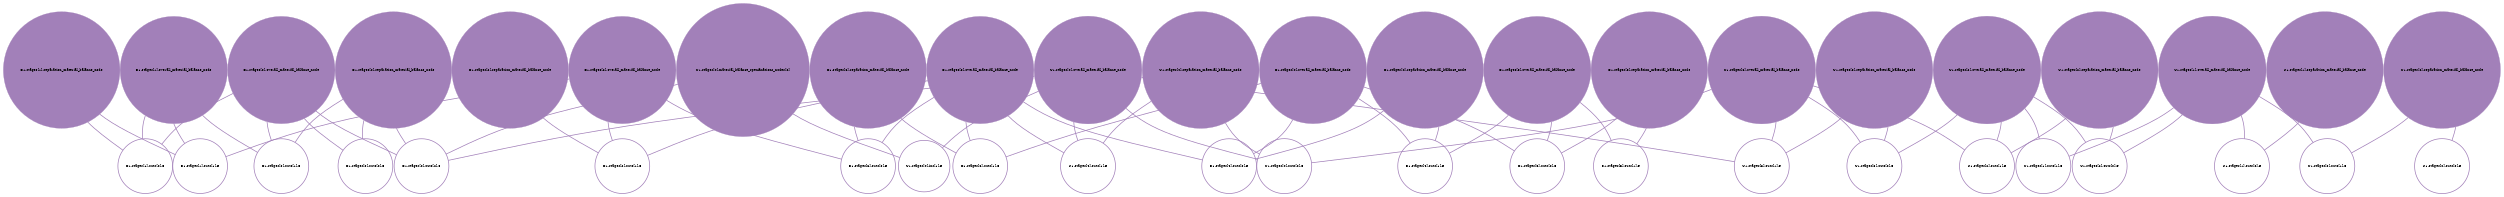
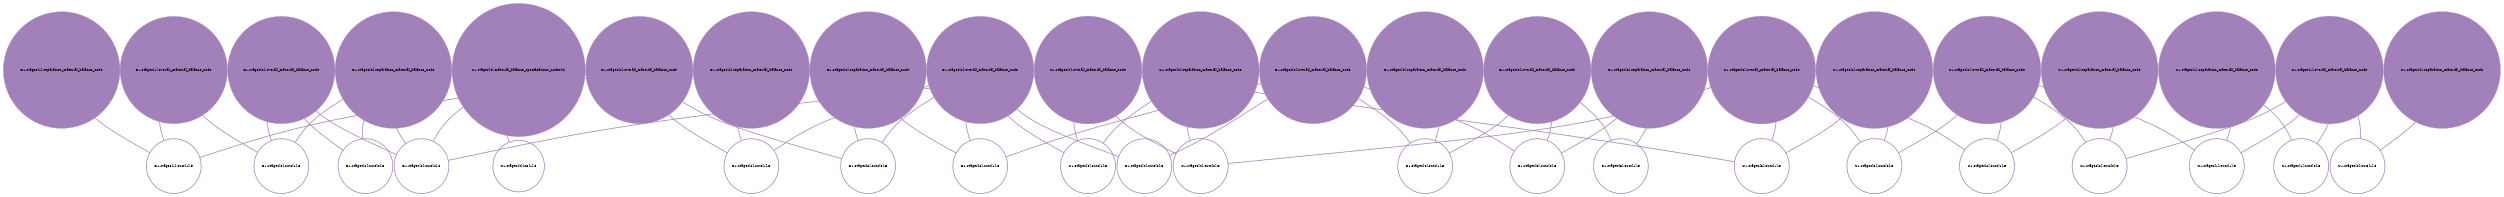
(988, 115) -> none
none -> (2229, 134)
(1322, 140) -> none
(145, 166) -> none
(2442, 166) -> none
